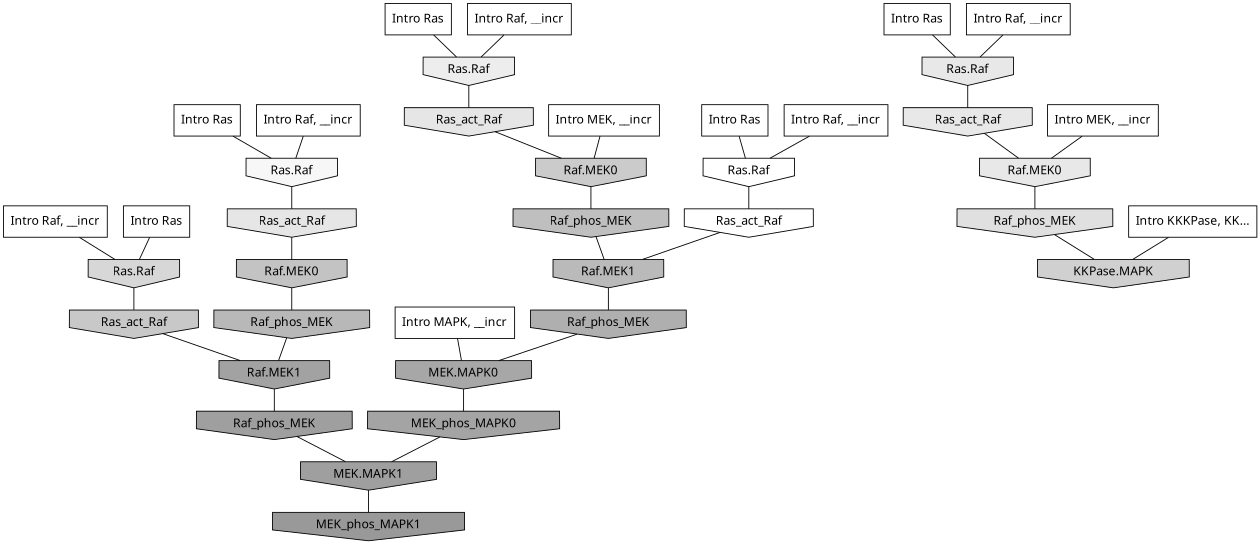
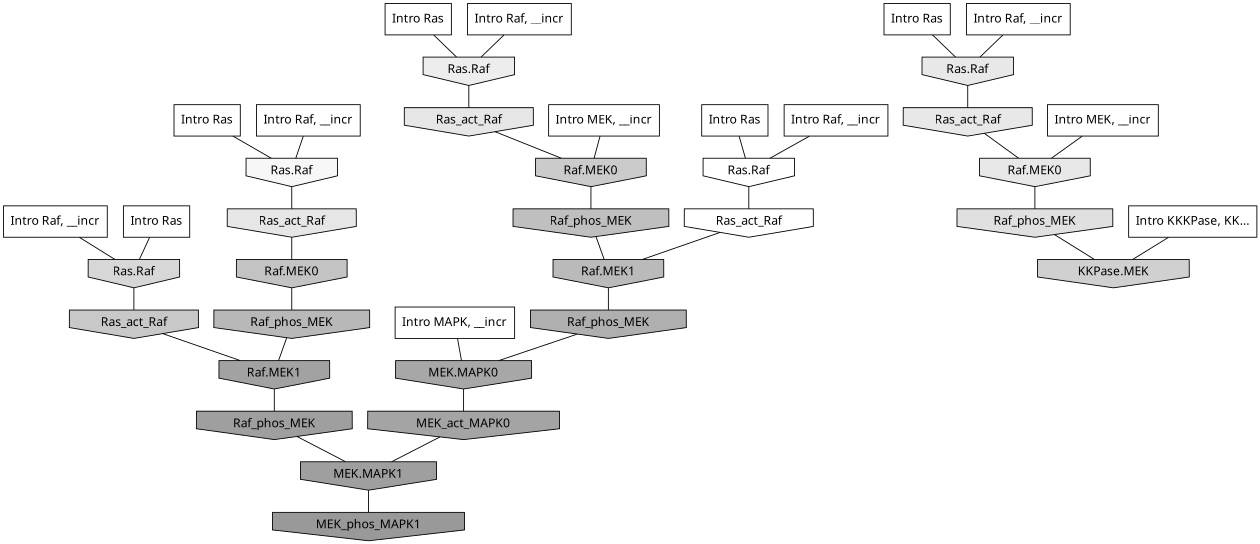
(1113, 272) -> (1113, 272)
(464, 424) -> (464, 424)
